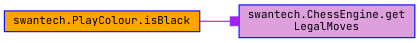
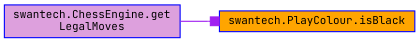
(214, 21) -> (194, 21)
